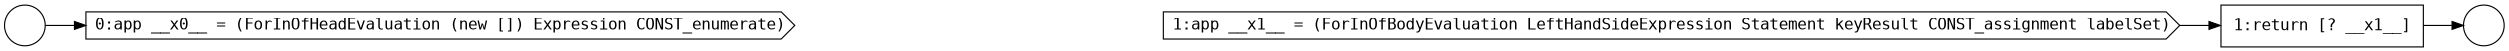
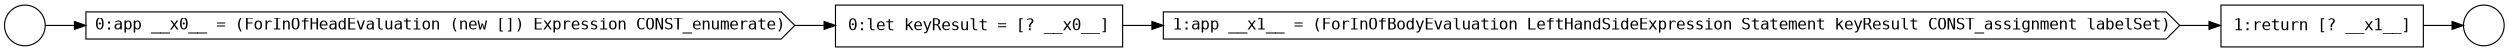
none -> (979, 25)
